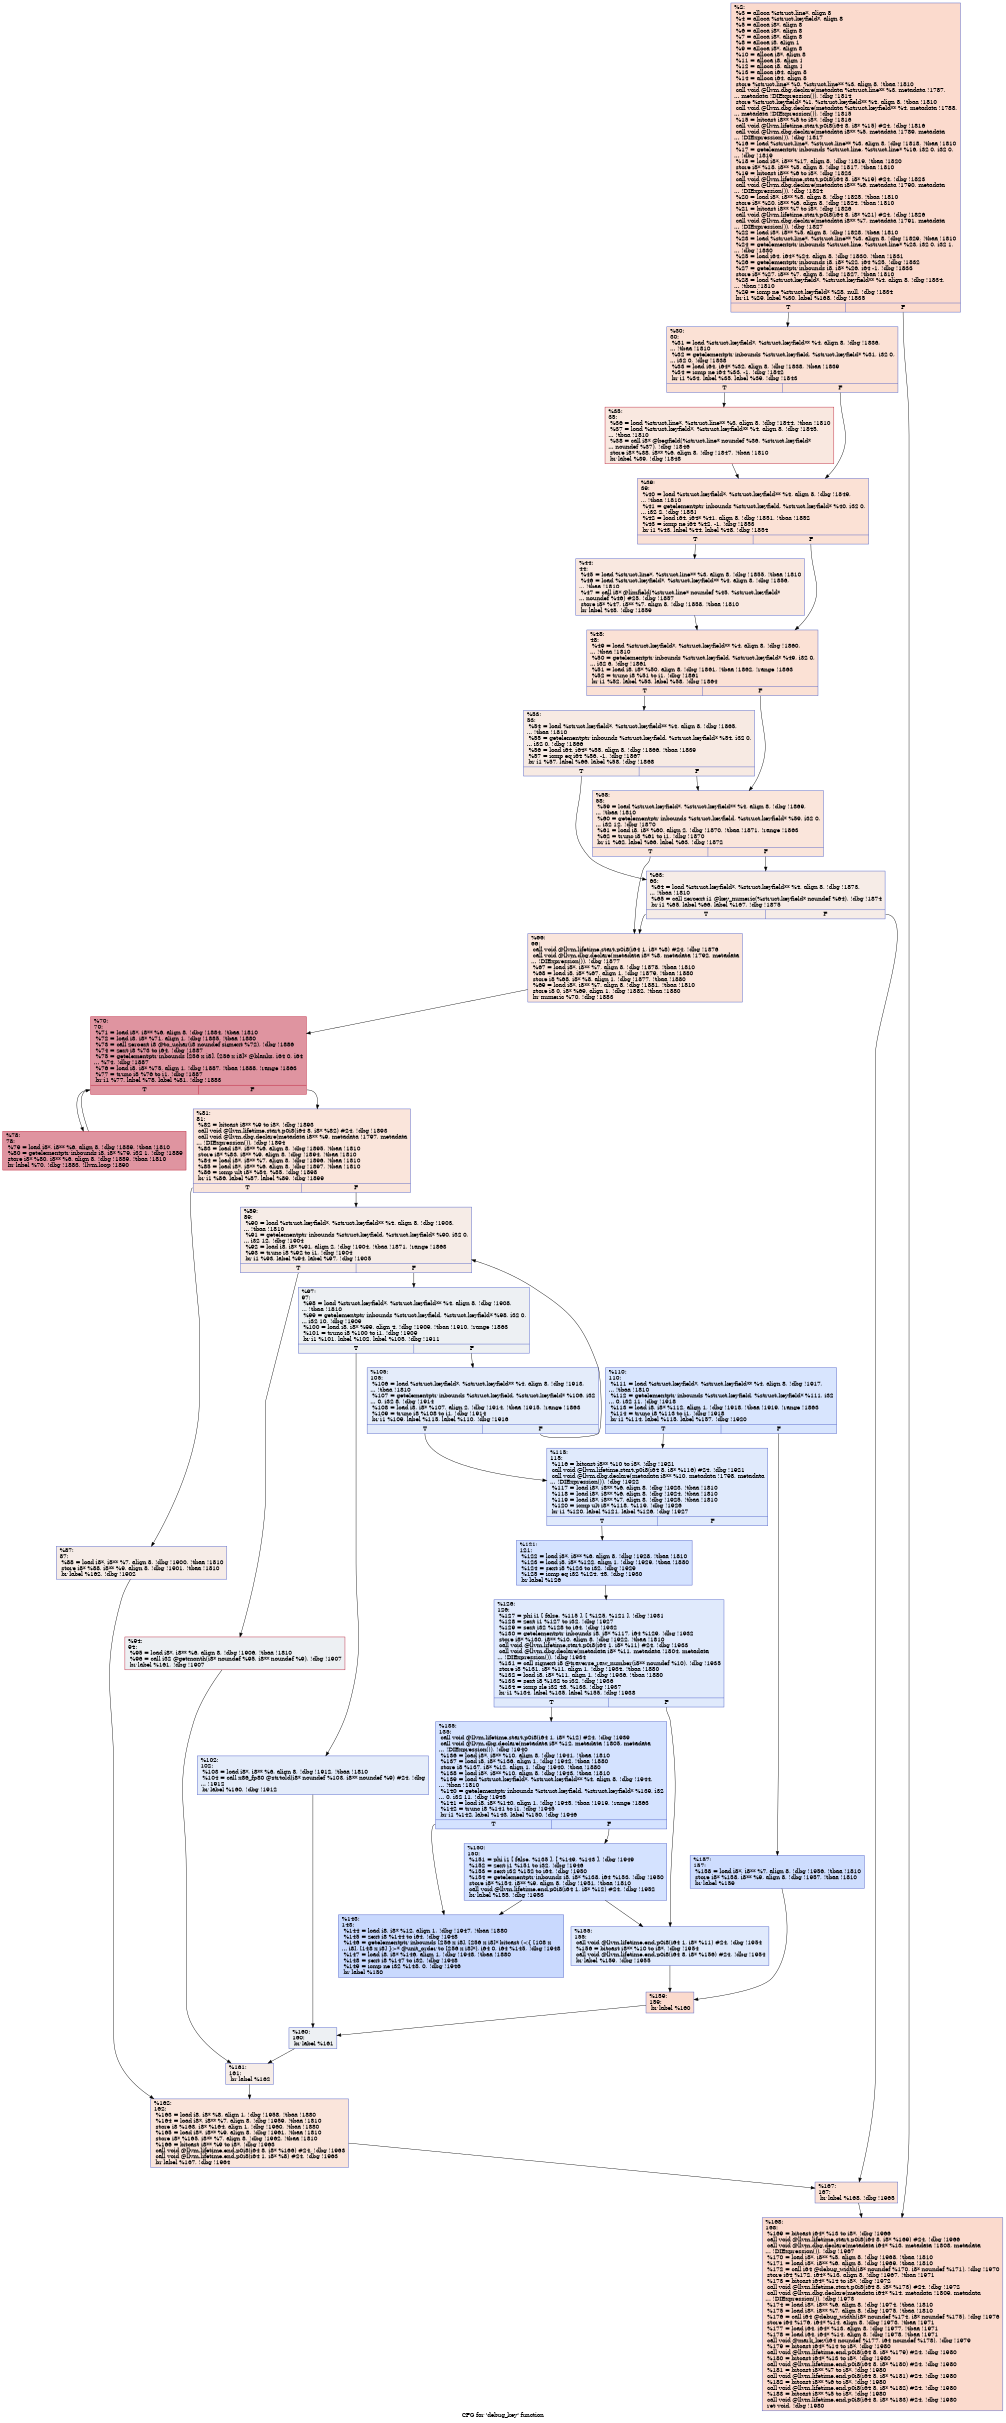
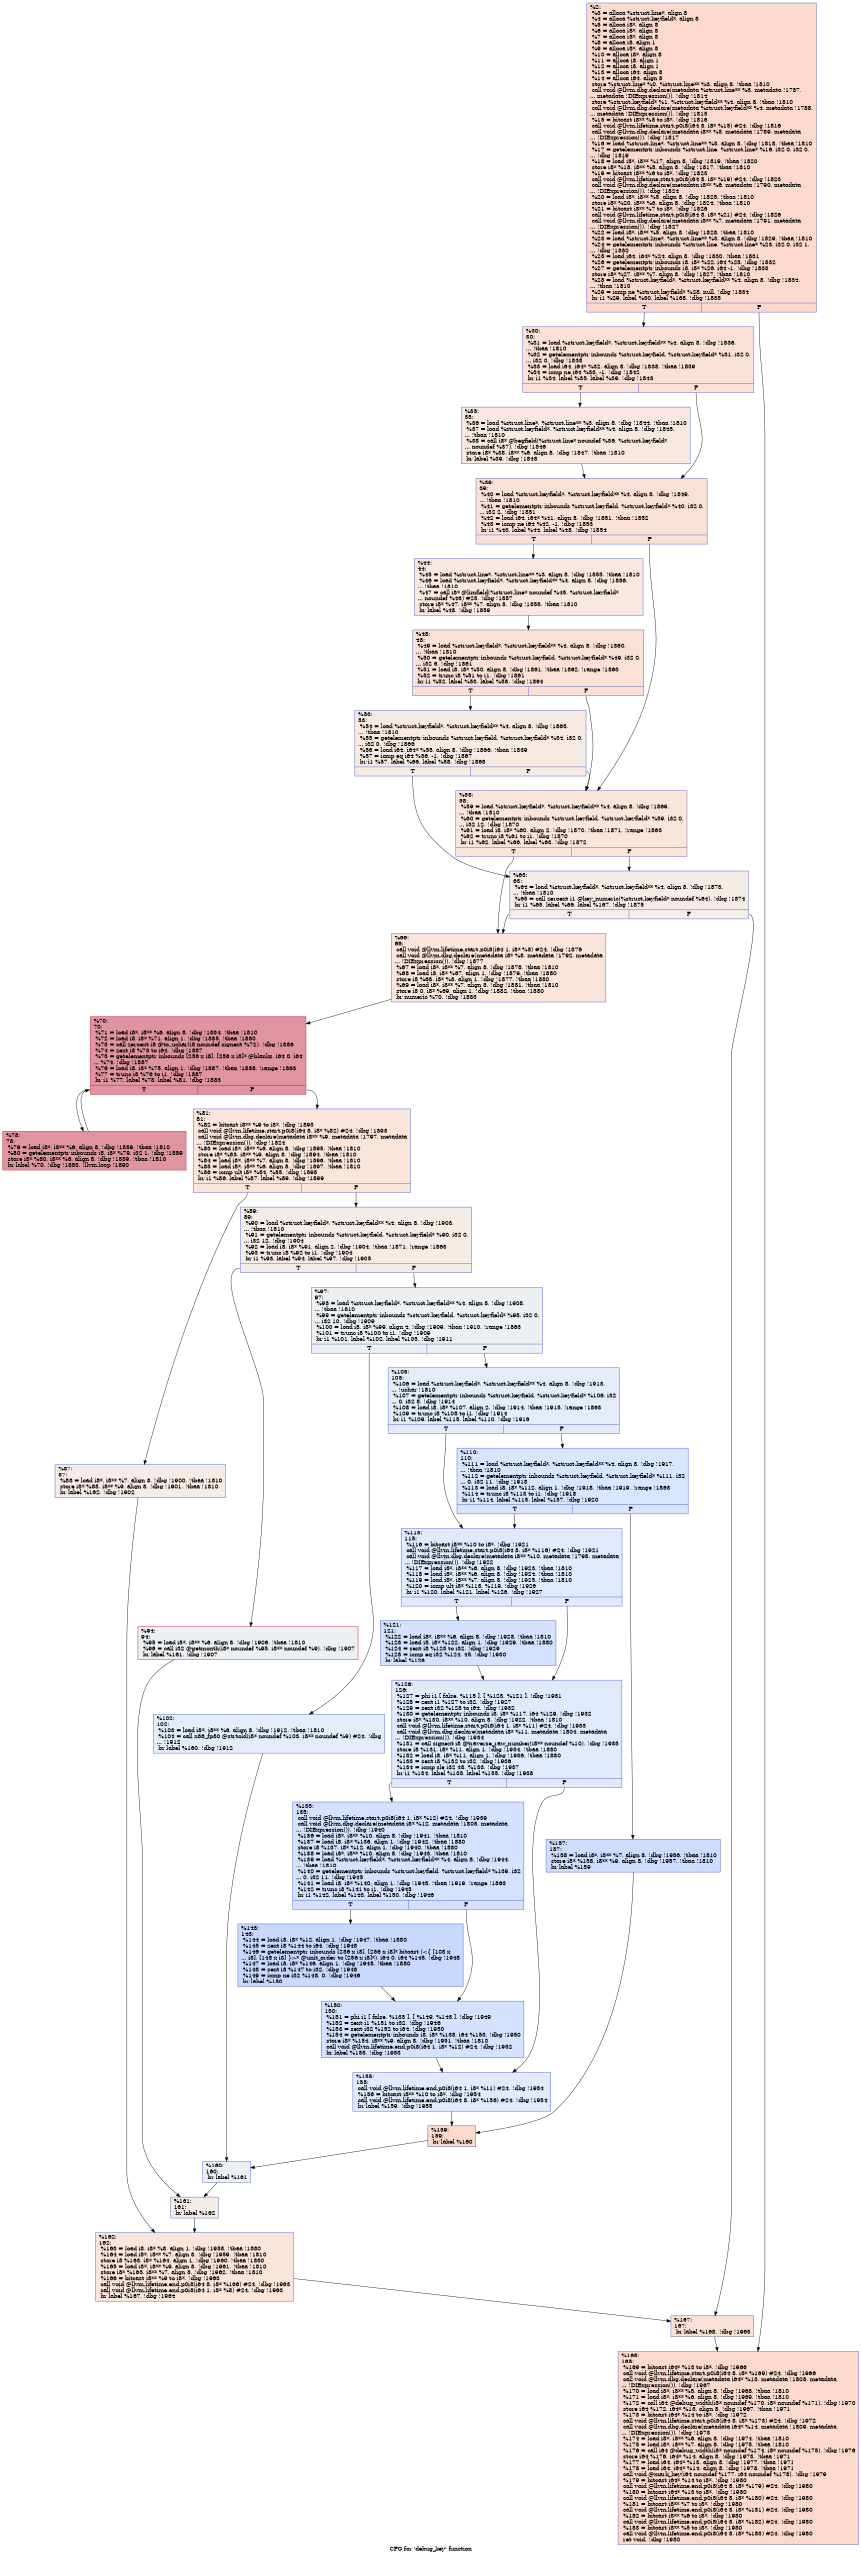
(719, 435) -> (576, 435)
(817, 588) -> (653, 672)
(241, 1143) -> (241, 1143)
(590, 1347) -> (562, 1439)
(391, 1390) -> (413, 1390)
none -> (566, 1643)
(512, 1906) -> (387, 1992)
